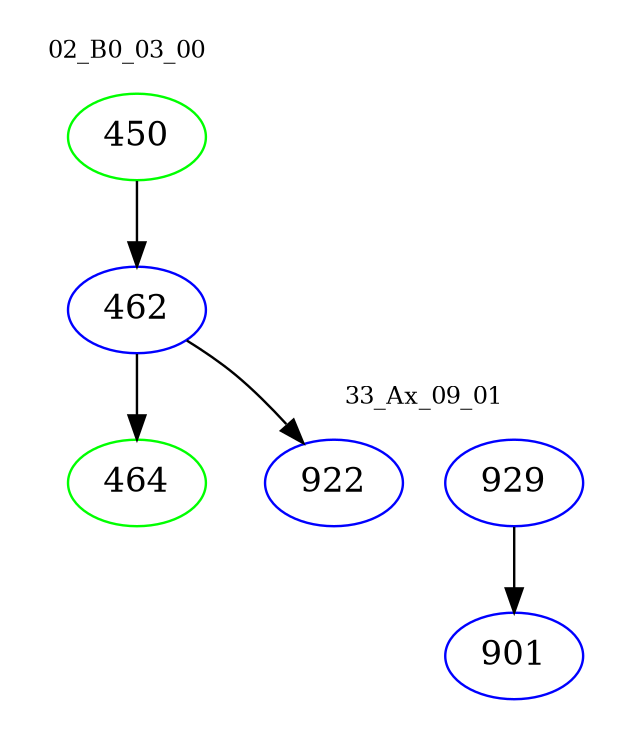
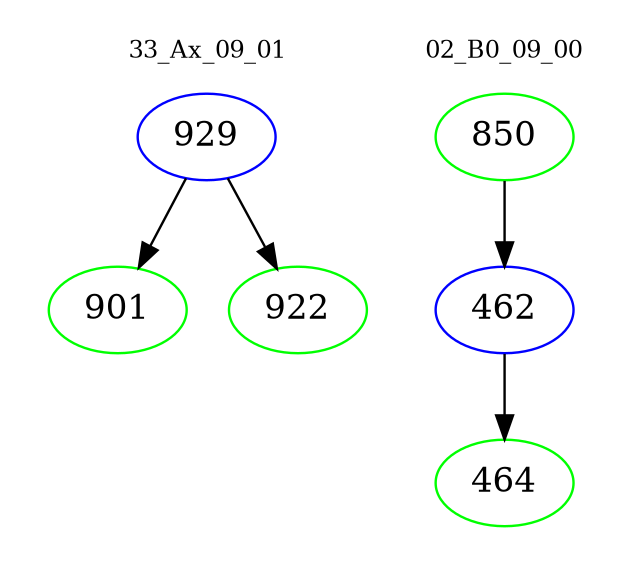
(127, 52) -> (505, 52)
(137, 137) -> (505, 137)
(261, 398) -> (246, 213)
(334, 483) -> (298, 310)
(514, 656) -> (118, 310)
